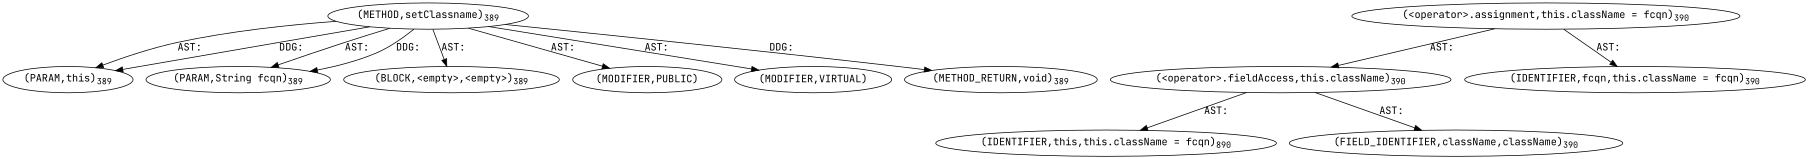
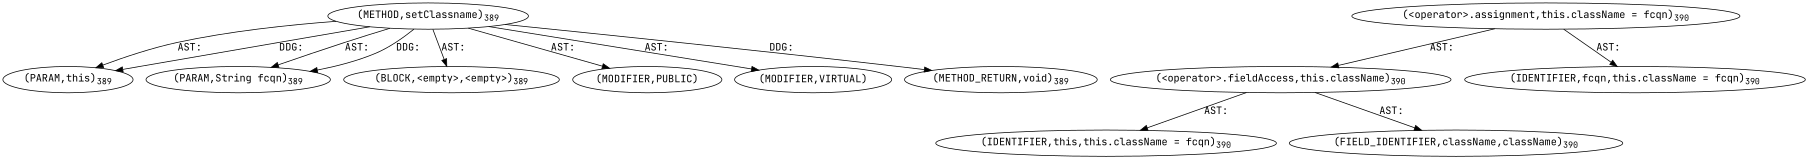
(1224, 142) -> (1224, 142)
